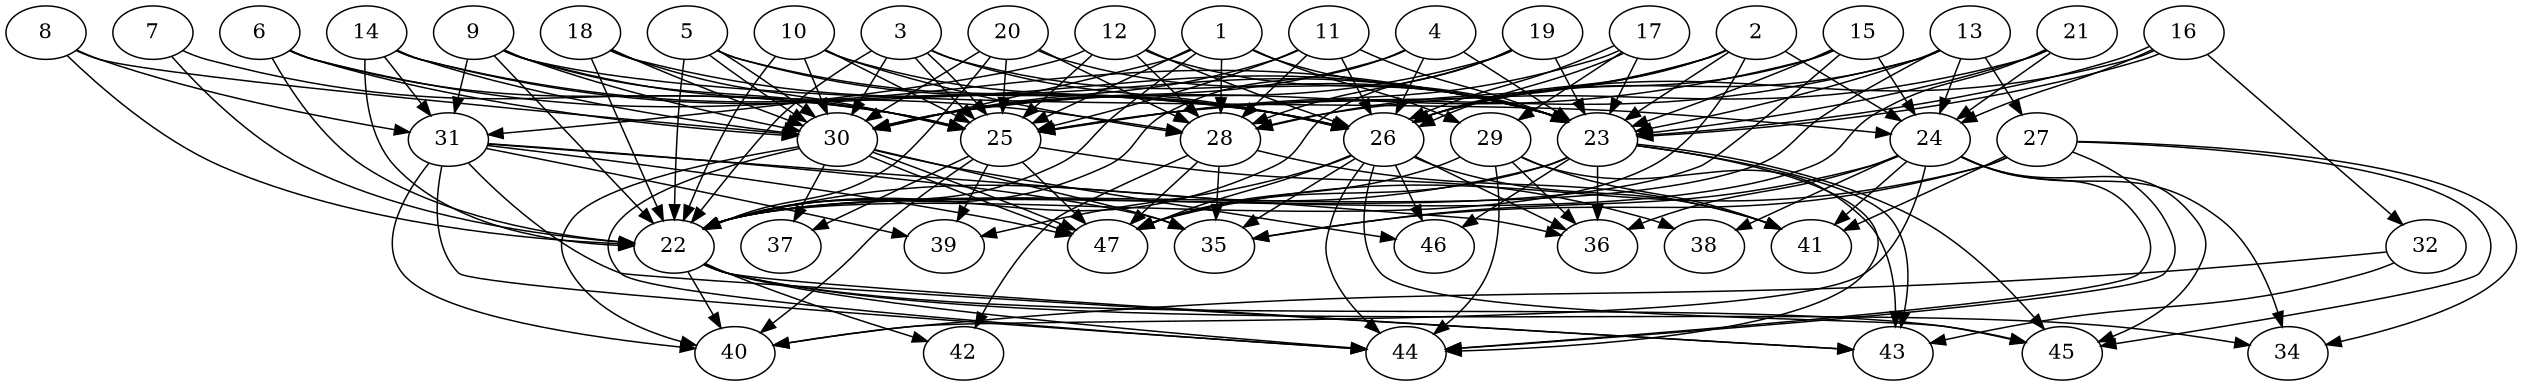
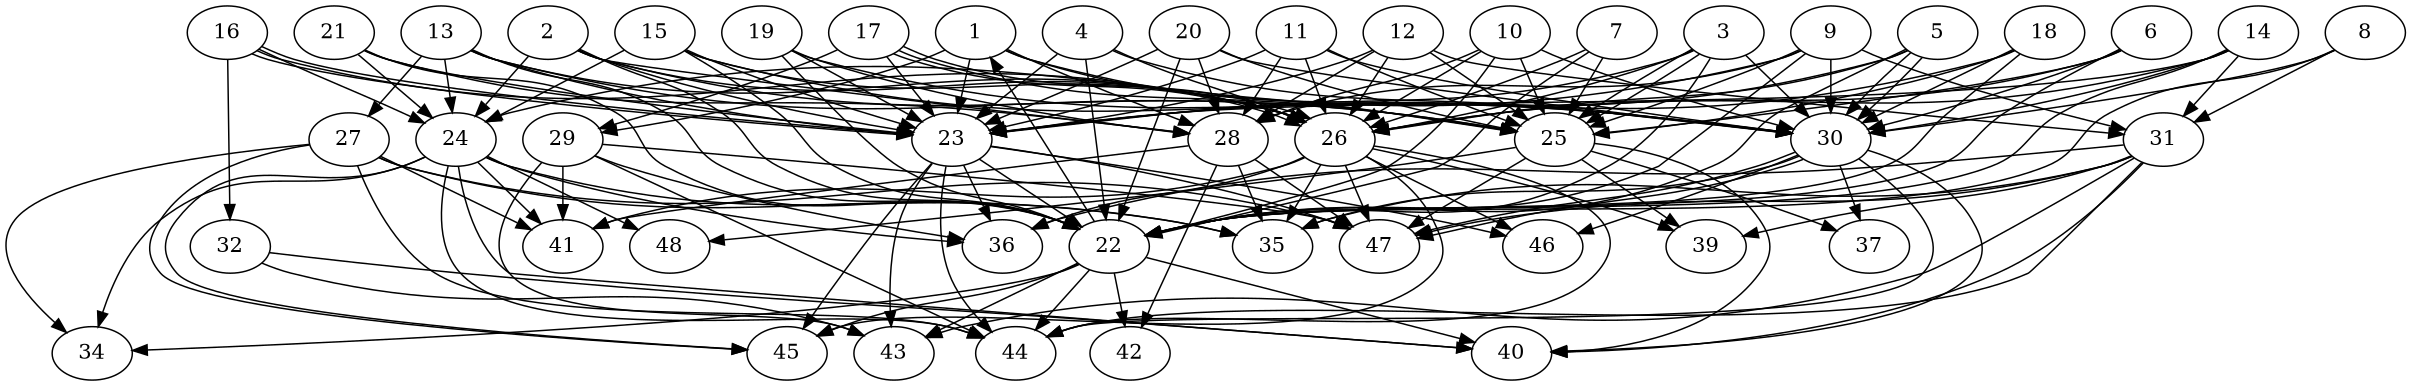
none -> (1486, 89)
(1053, 167) -> (1044, 142)
(1704, 246) -> (670, 246)
